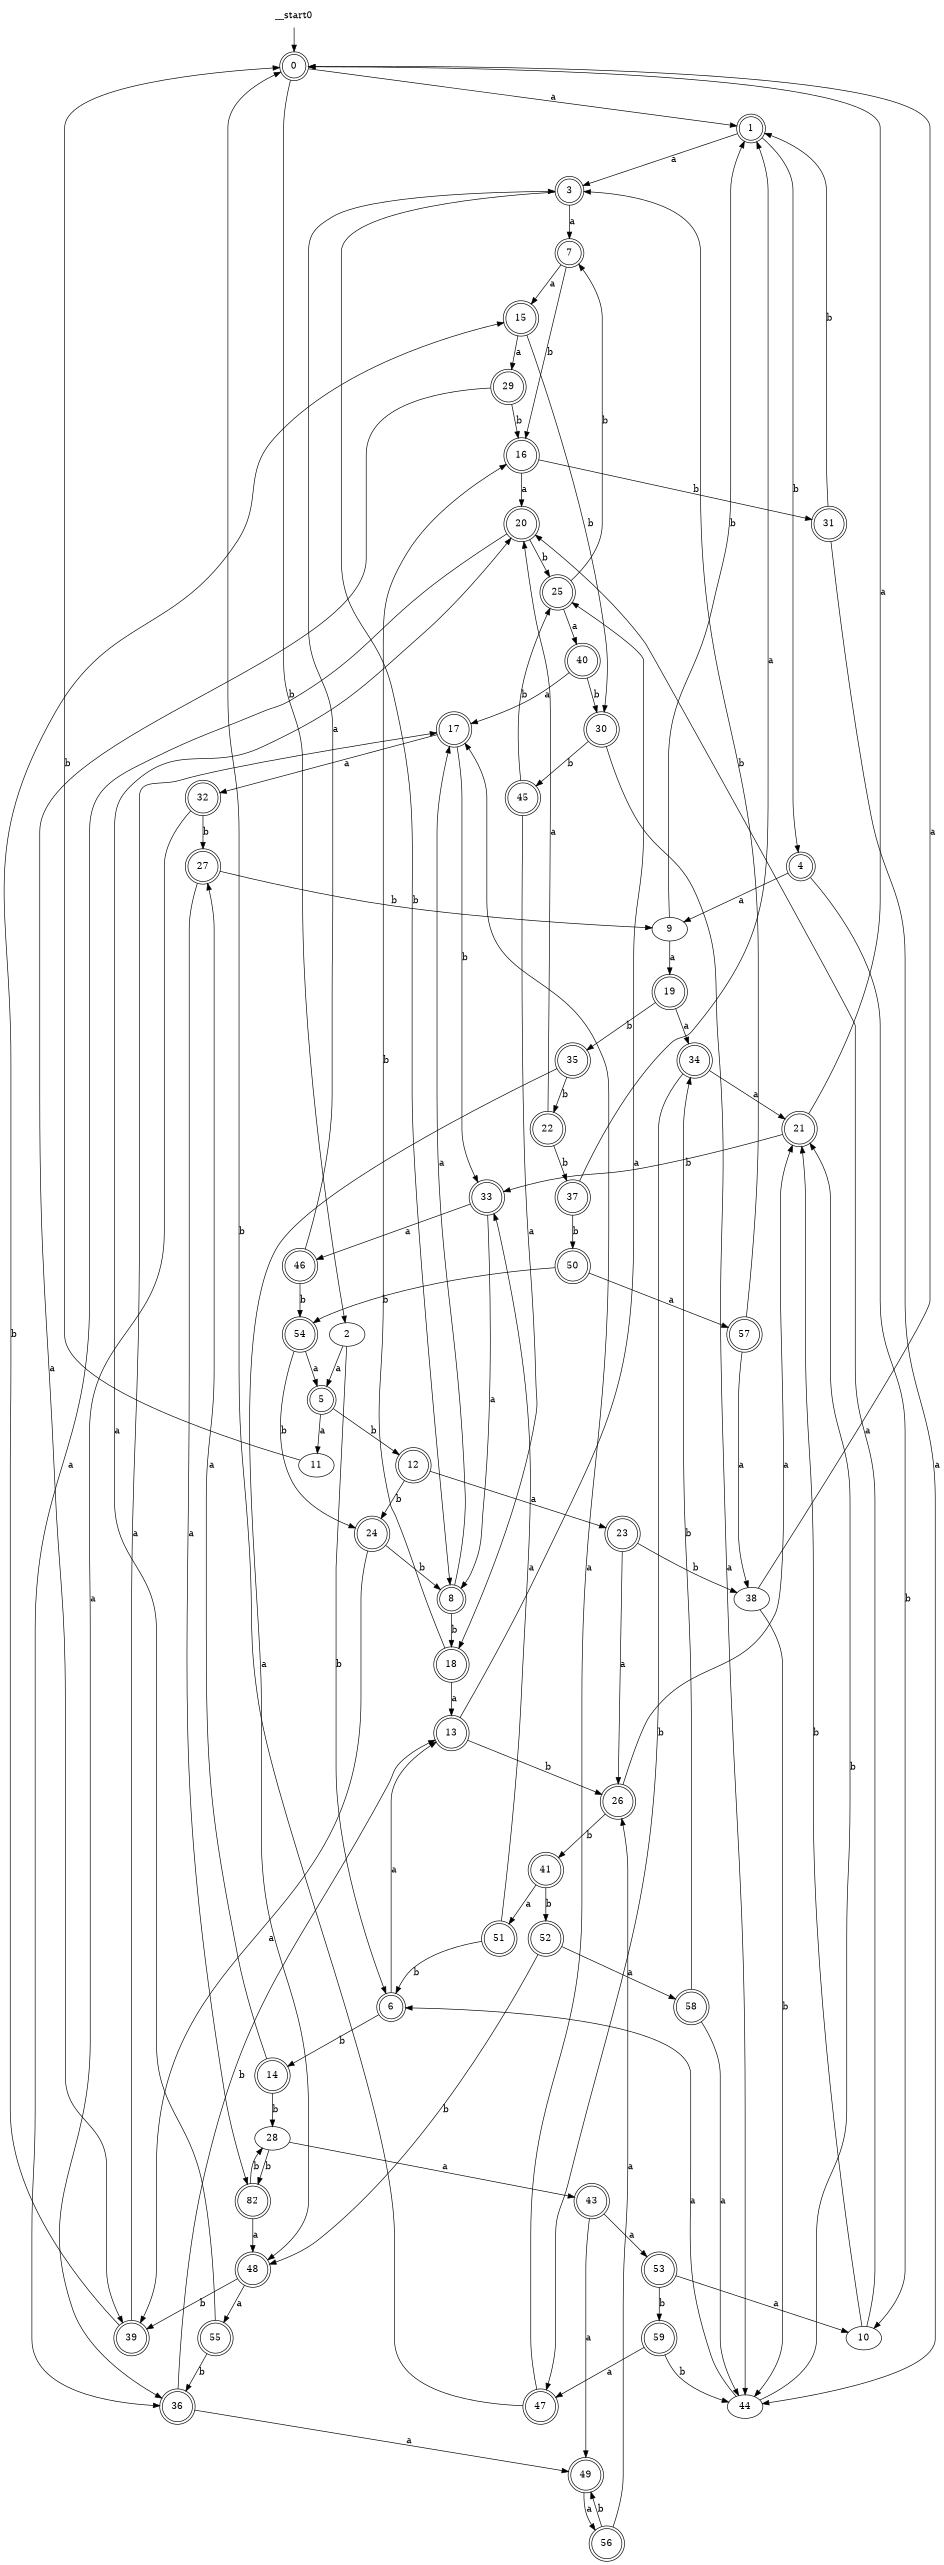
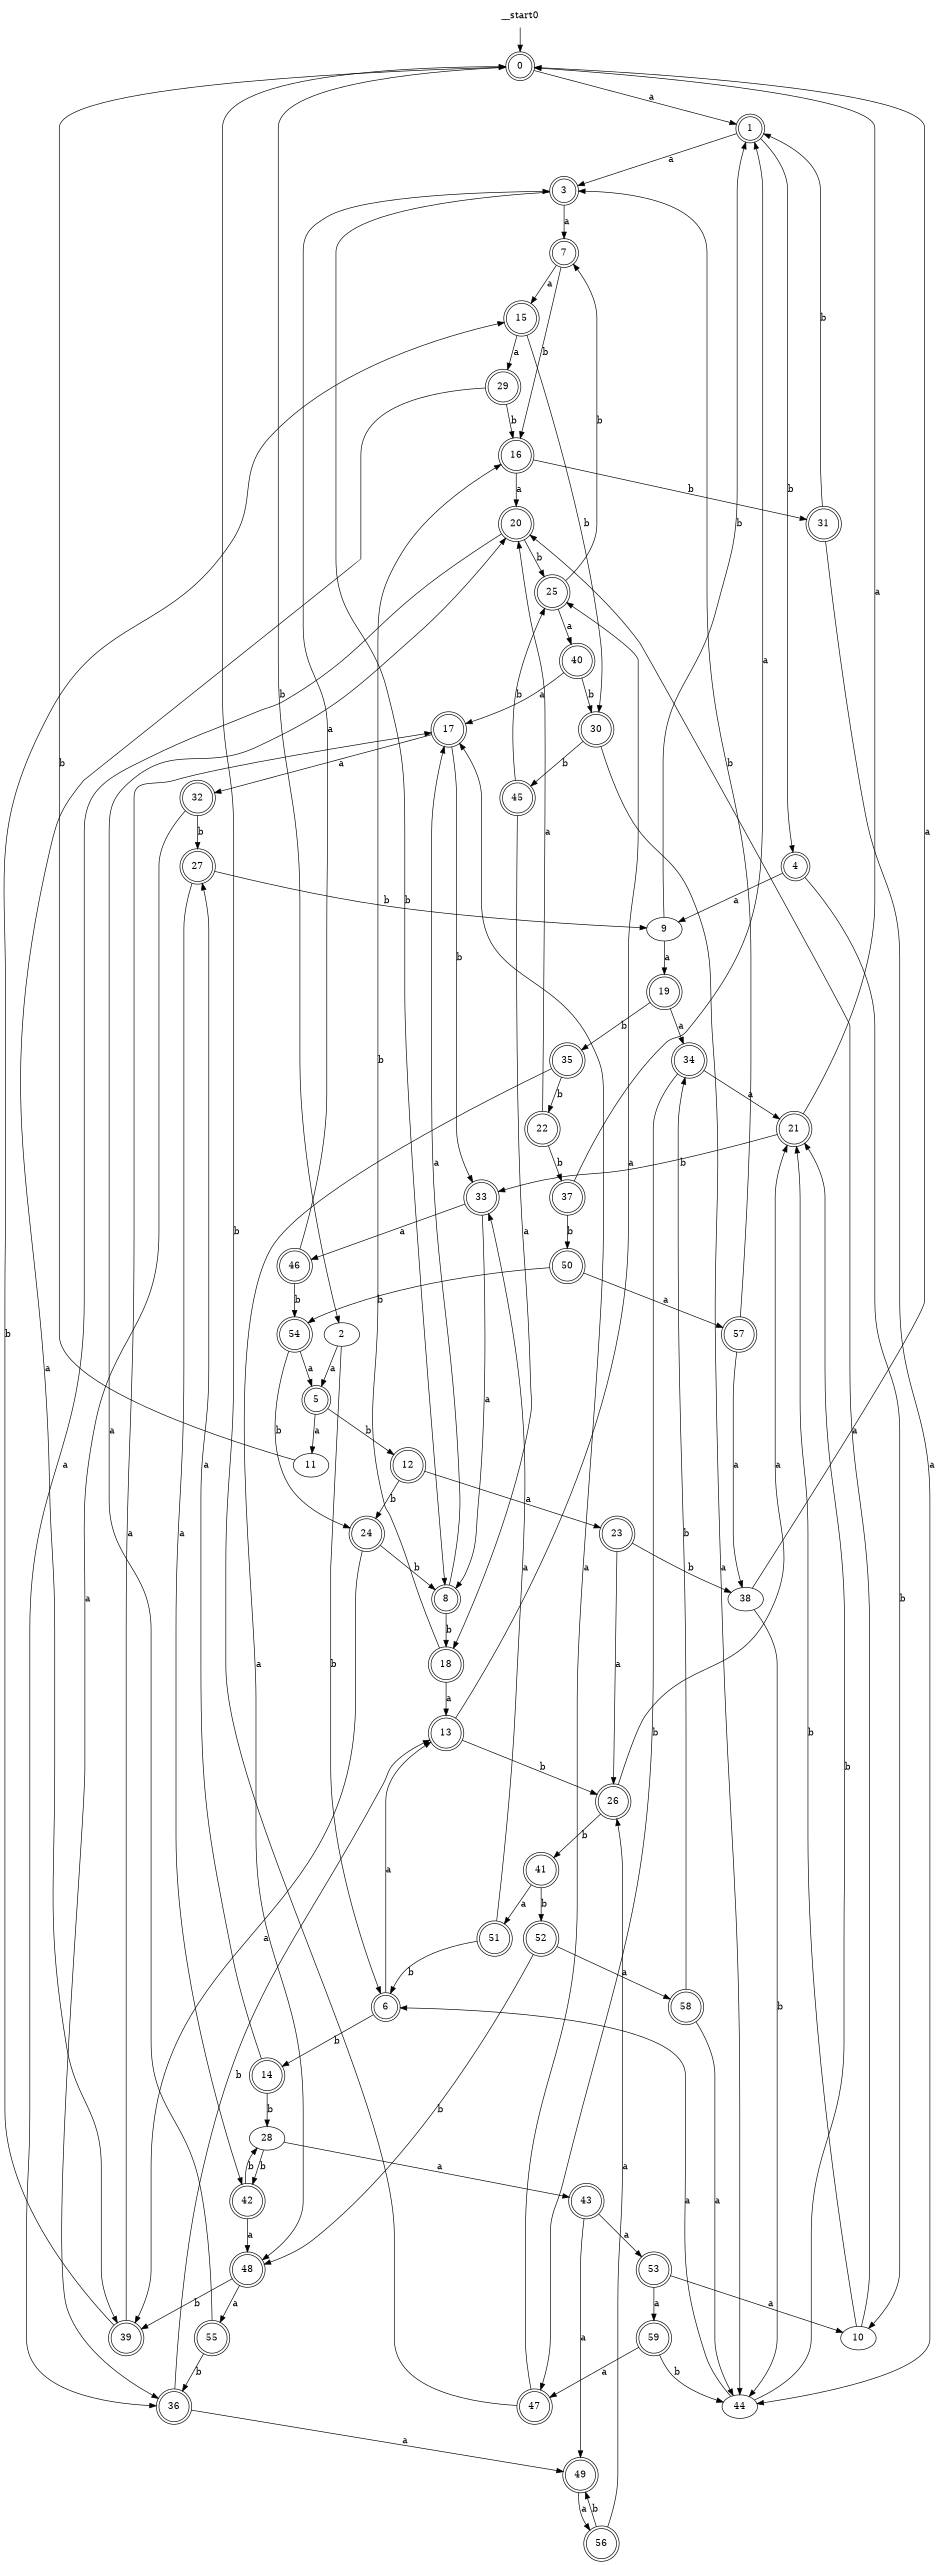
(253, 2201) -> (247, 2201)
(663, 2304) -> (657, 2304)
